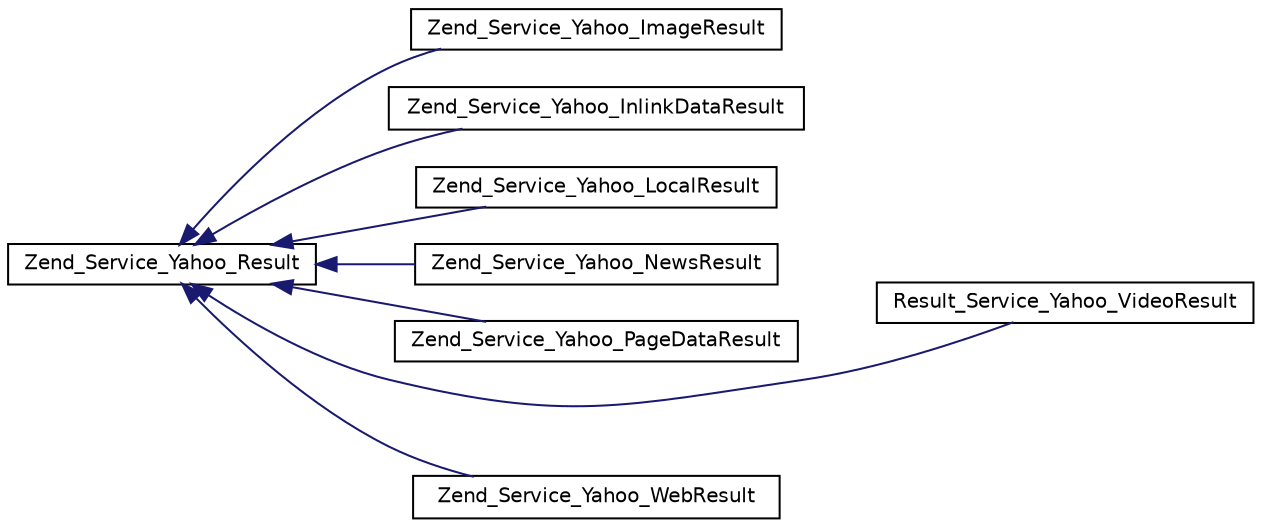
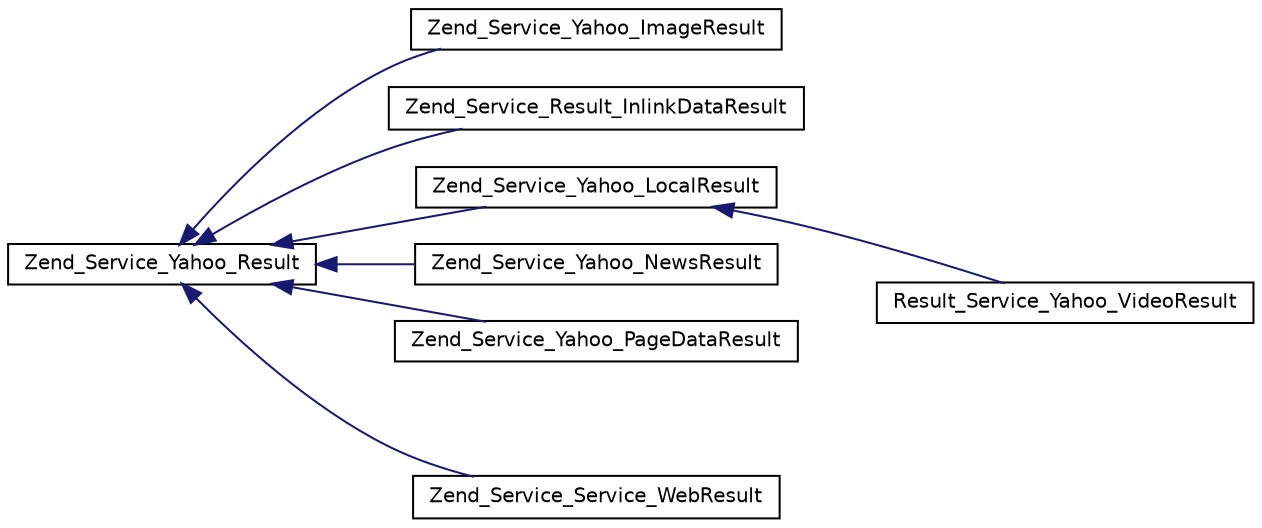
(596, 108) -> (596, 108)
(605, 405) -> (870, 243)
(596, 497) -> (596, 497)
